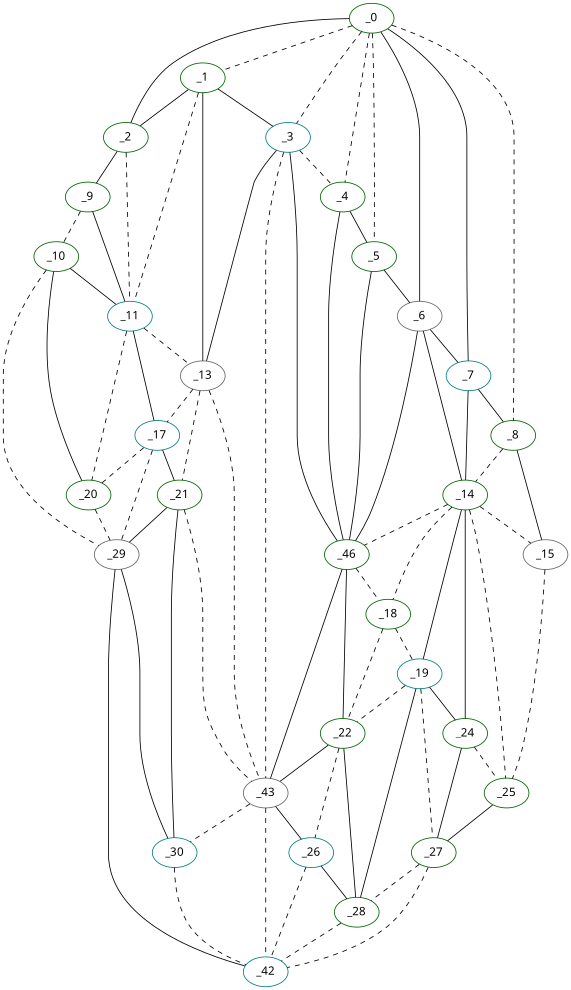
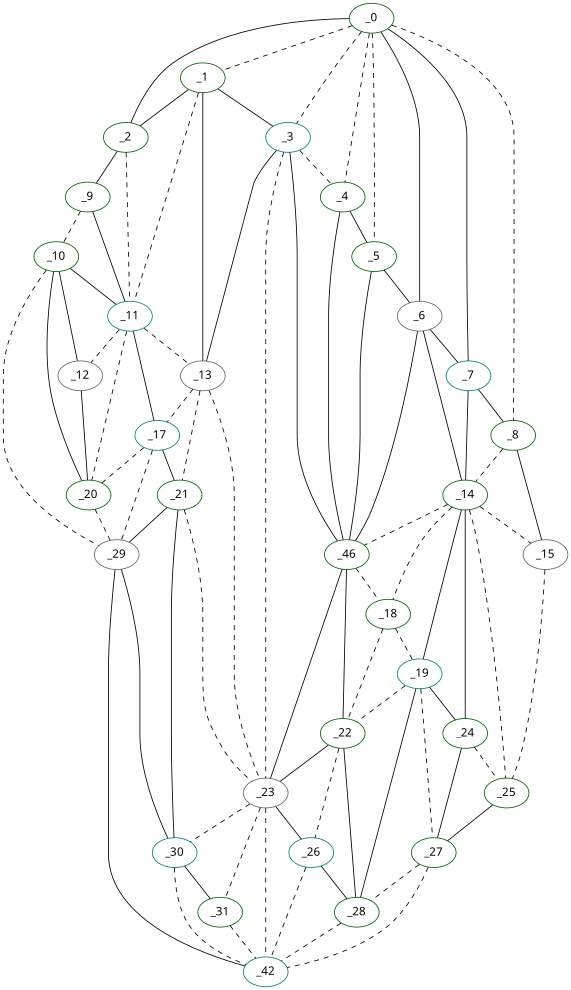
none -> (80, 376)
(266, 793) -> (266, 793)
none -> (220, 912)
